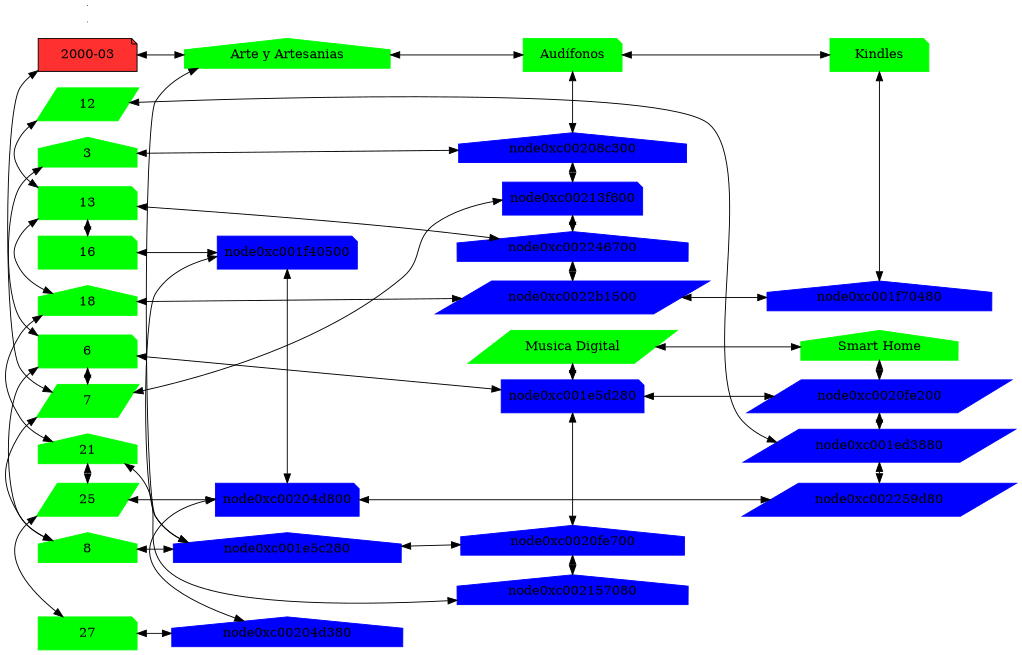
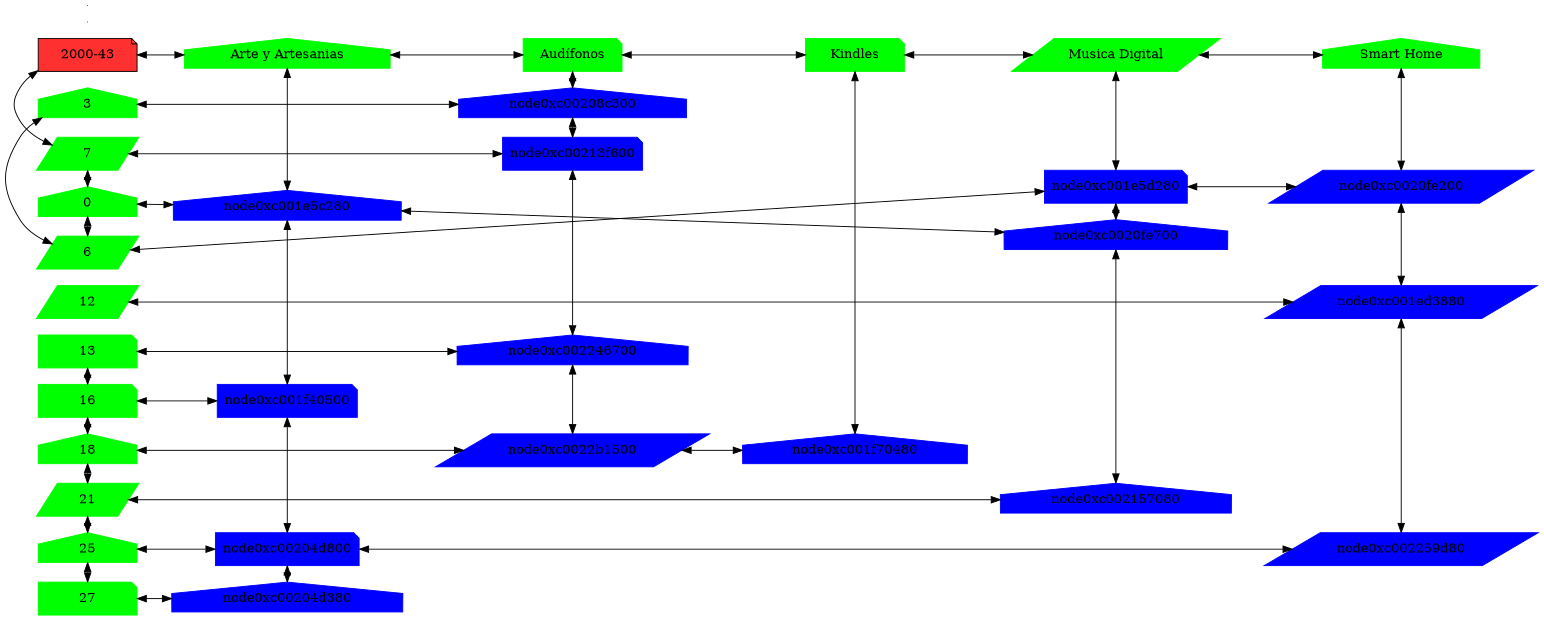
(88, 55) -> (88, 55)
none -> (969, 55)
(15, 161) -> none
(16, 261) -> (88, 424)
(88, 351) -> (88, 253)
(88, 375) -> none
(88, 450) -> (88, 500)
(88, 500) -> (88, 549)
(88, 549) -> (88, 203)
